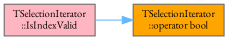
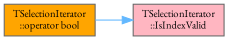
(109, 20) -> (109, 20)
